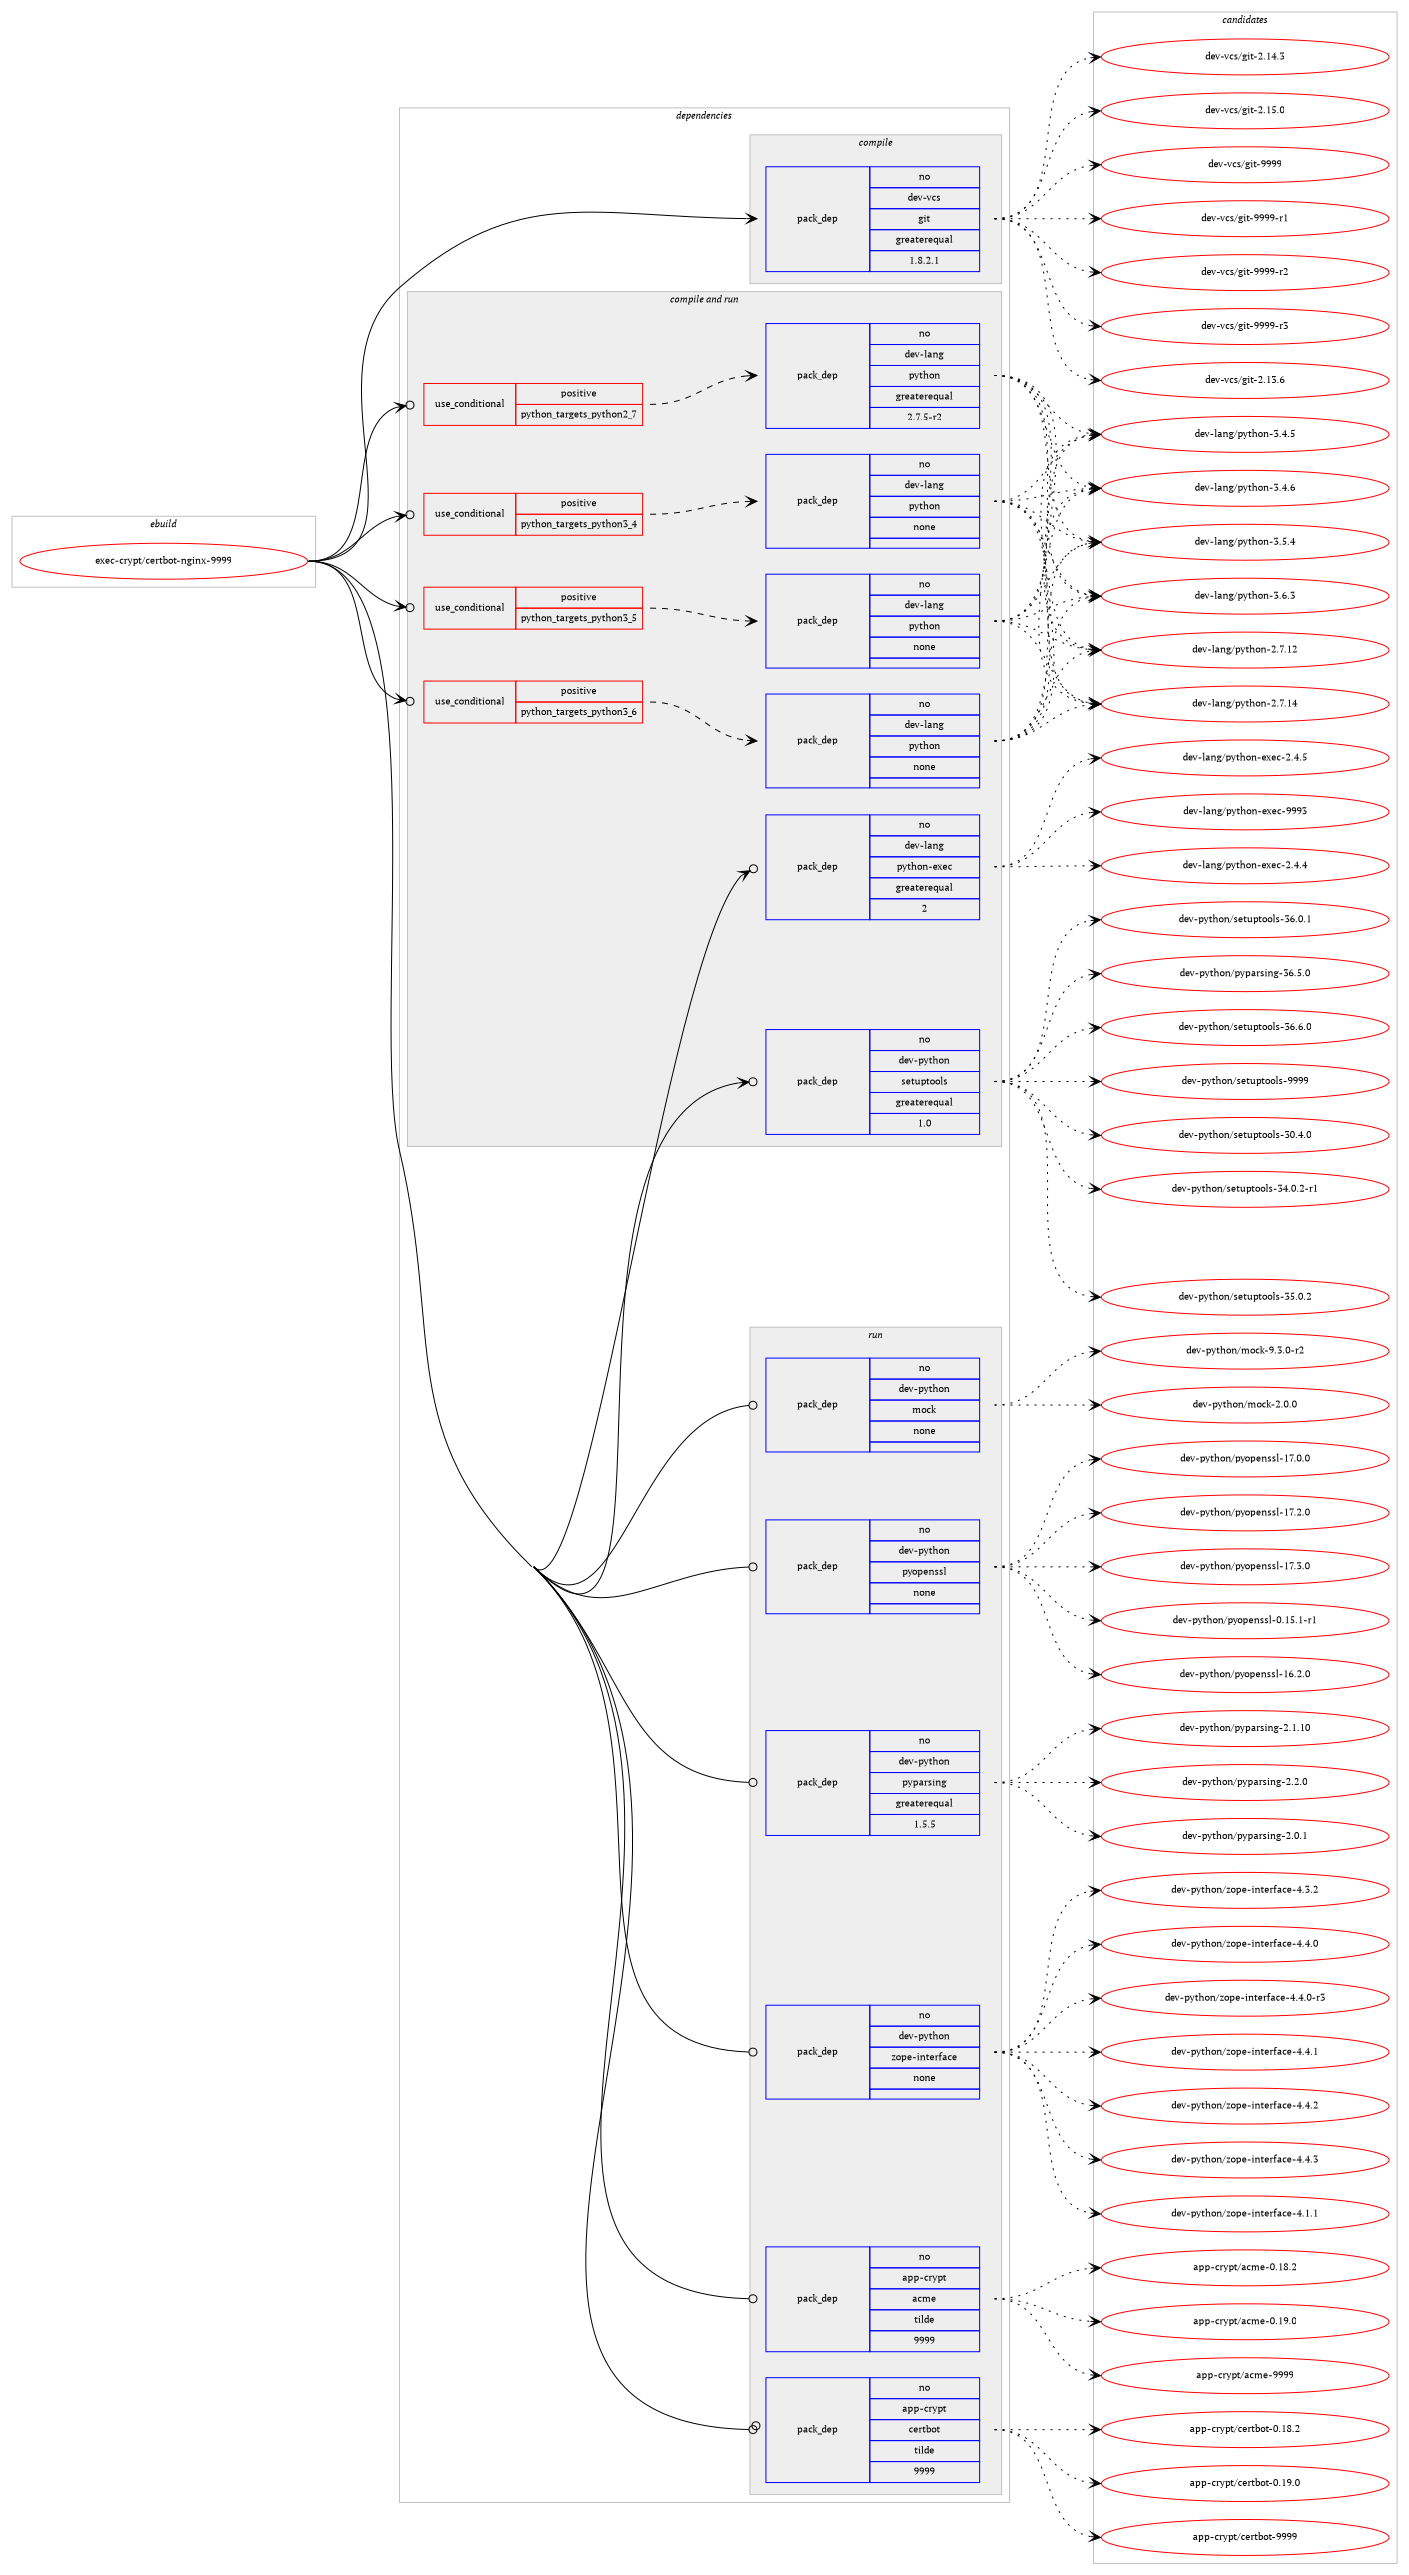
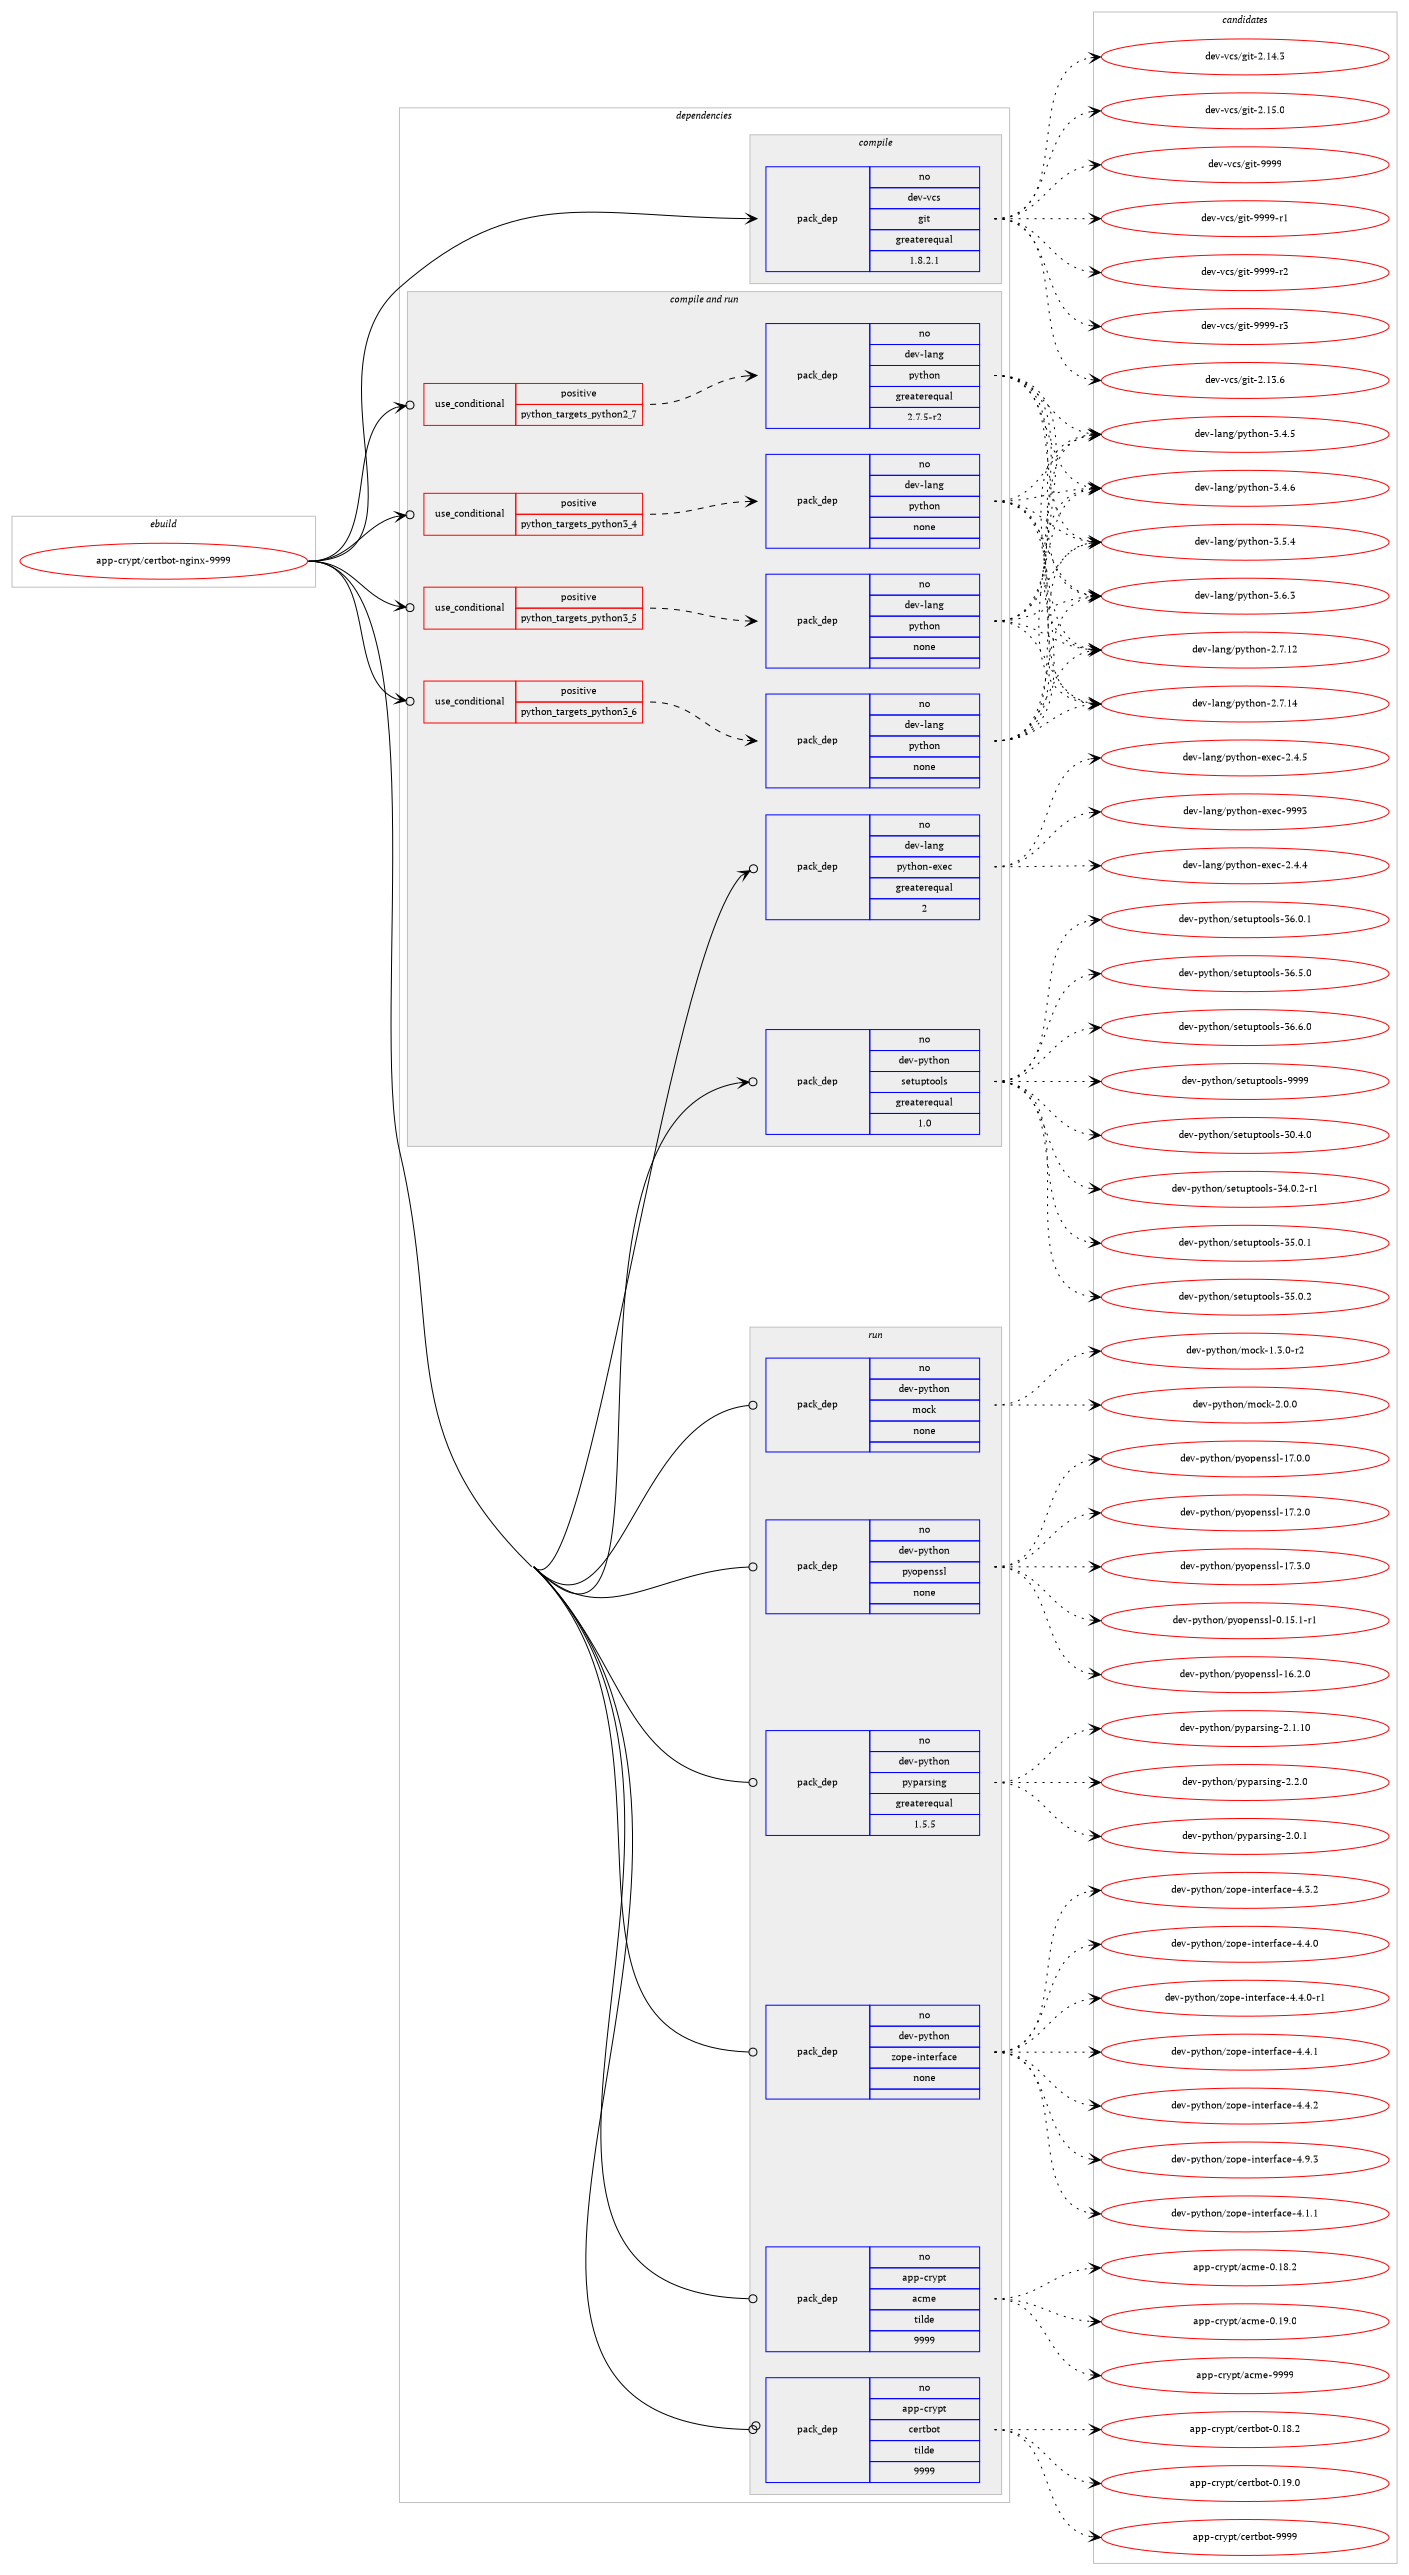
(164, 561) -> (164, 561)
(1245, 974) -> (1245, 974)
none -> (1245, 1243)
(1245, 1351) -> (1245, 1351)
(1245, 1998) -> (1245, 1998)
(1245, 2160) -> (1245, 2160)
